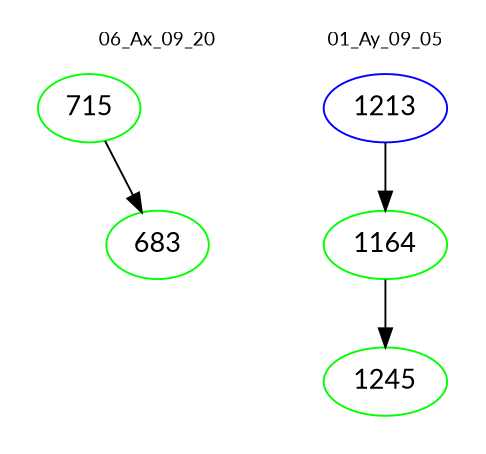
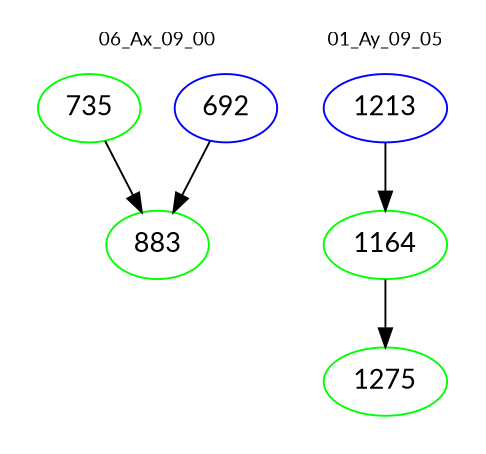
(158, 41) -> (158, 41)
(89, 108) -> (89, 108)
none -> (226, 108)
(158, 245) -> (158, 245)
(385, 382) -> (385, 382)
